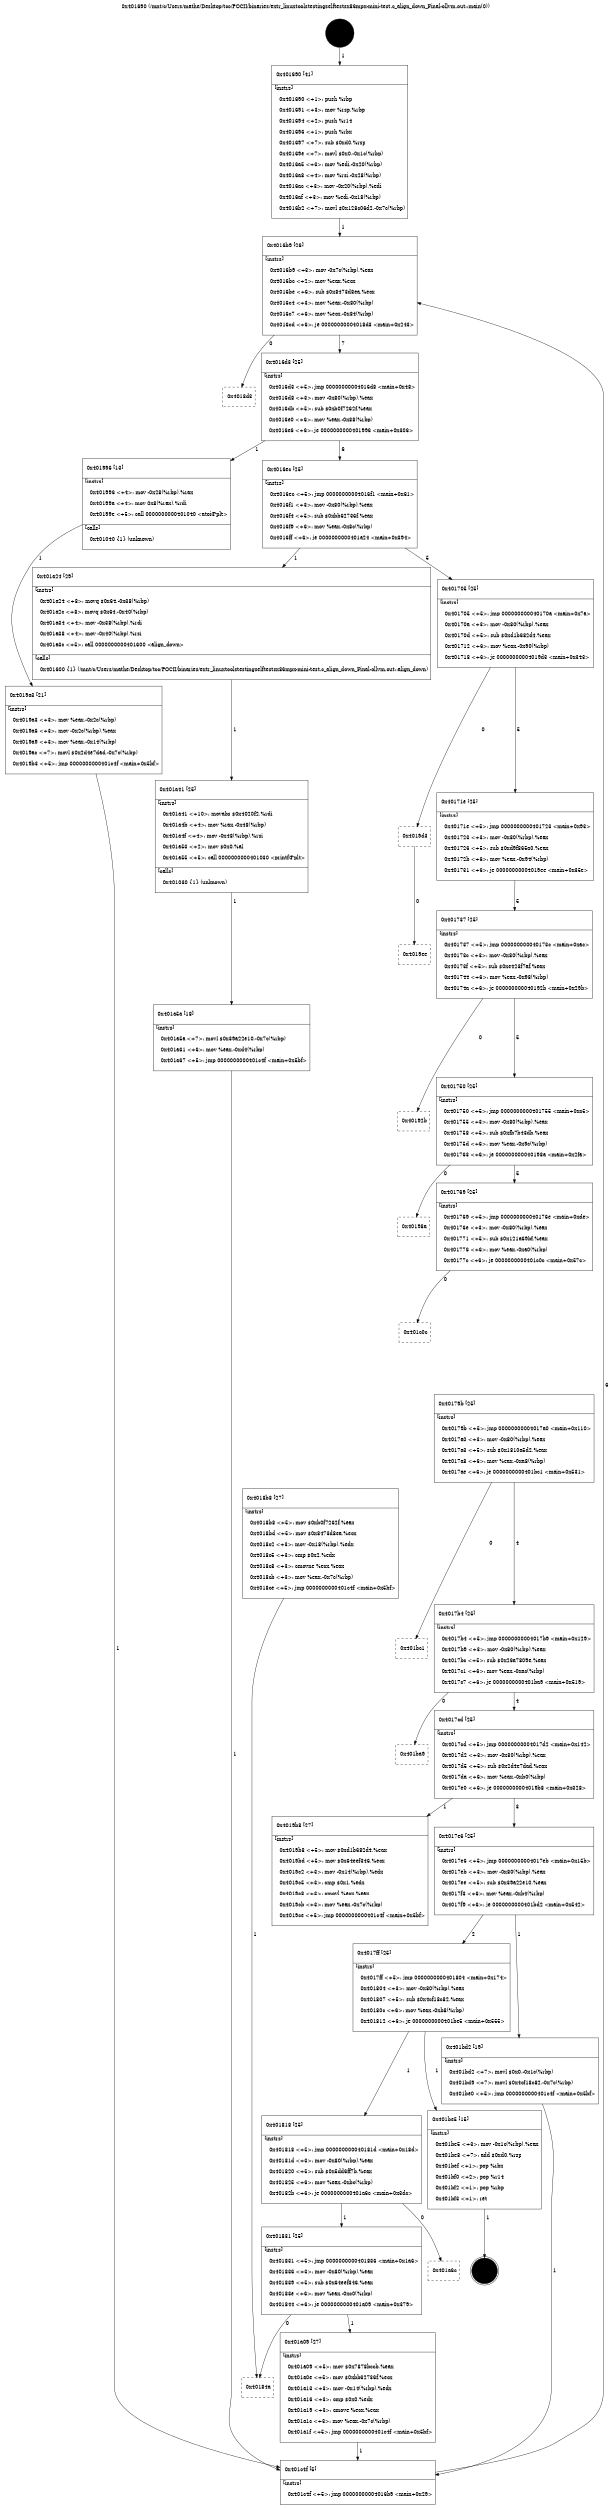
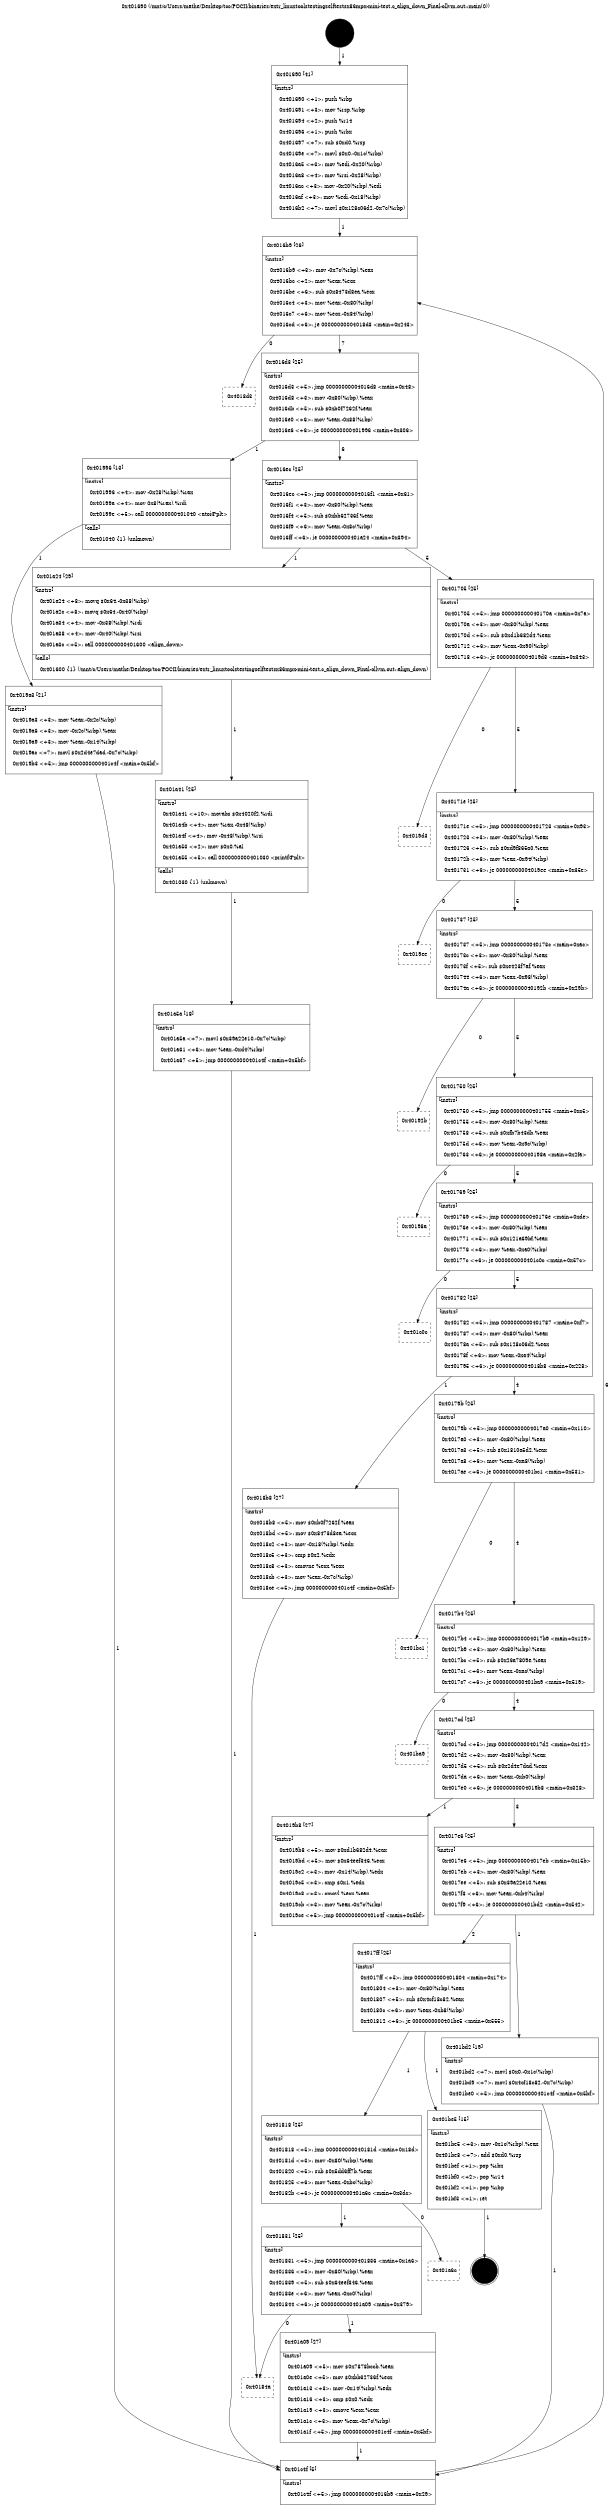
(414, 894) -> (435, 908)
none -> (514, 1333)
